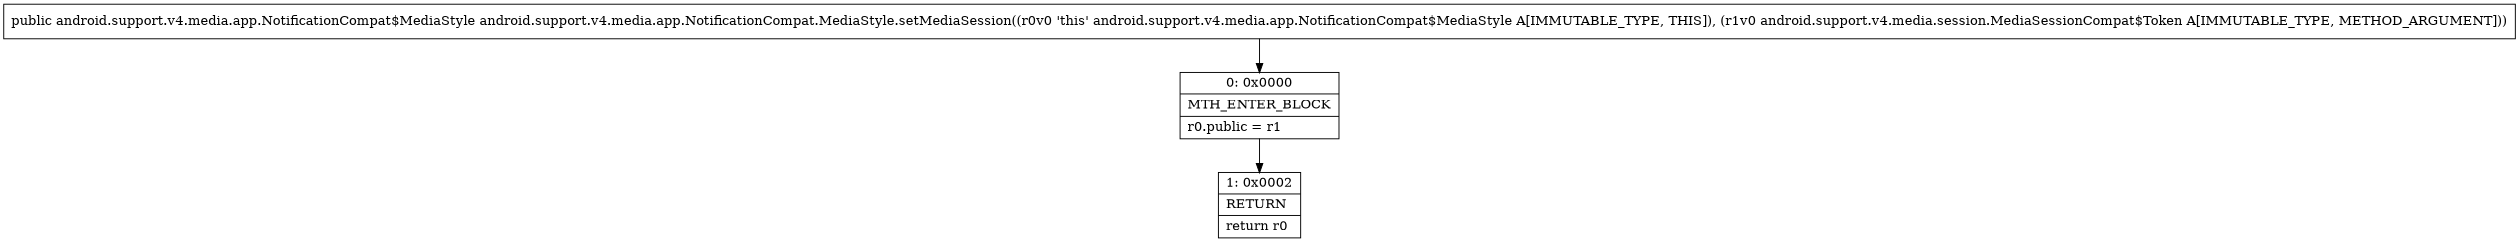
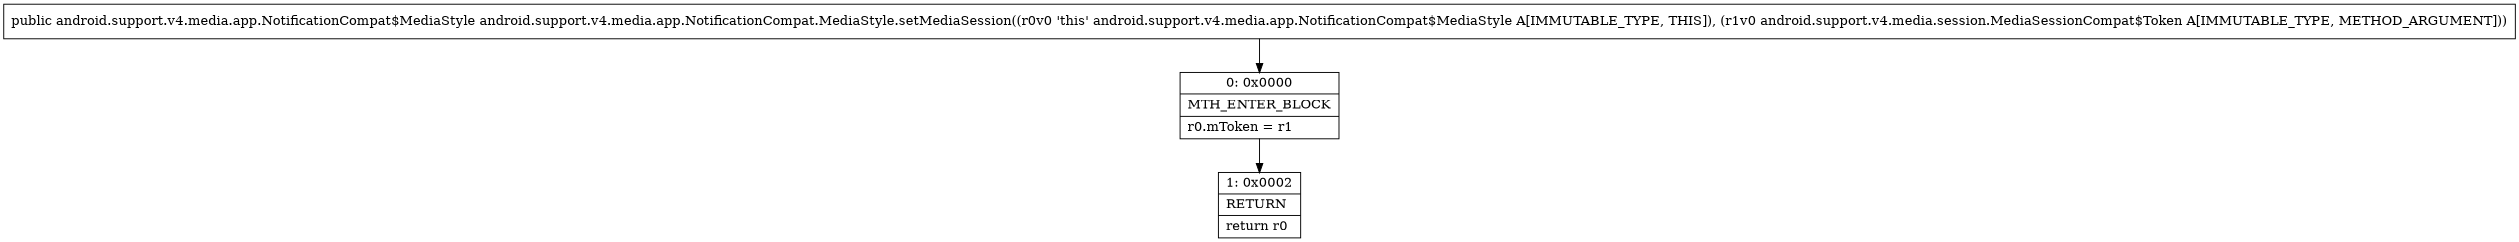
(1235, 127) -> (1240, 127)
